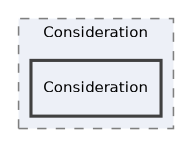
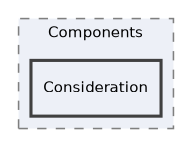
(96, 33) -> (96, 33)
